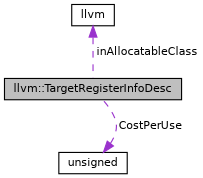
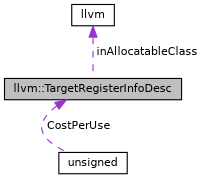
(116, 121) -> (43, 132)
